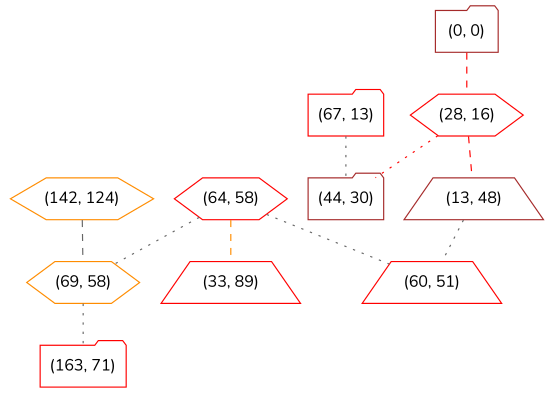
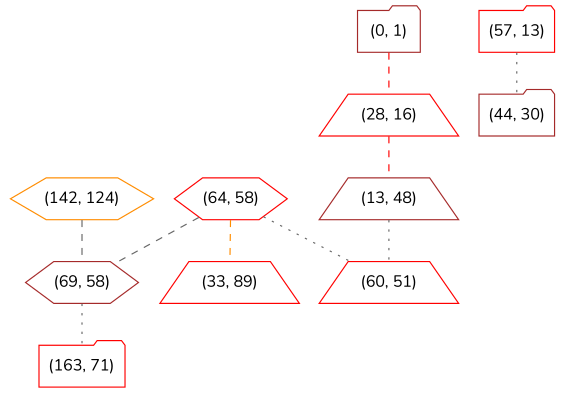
(467, 31) -> (389, 31)
(346, 115) -> (517, 31)
(467, 115) -> (389, 115)
(407, 157) -> none
(157, 241) -> (156, 241)
(83, 282) -> (82, 282)
